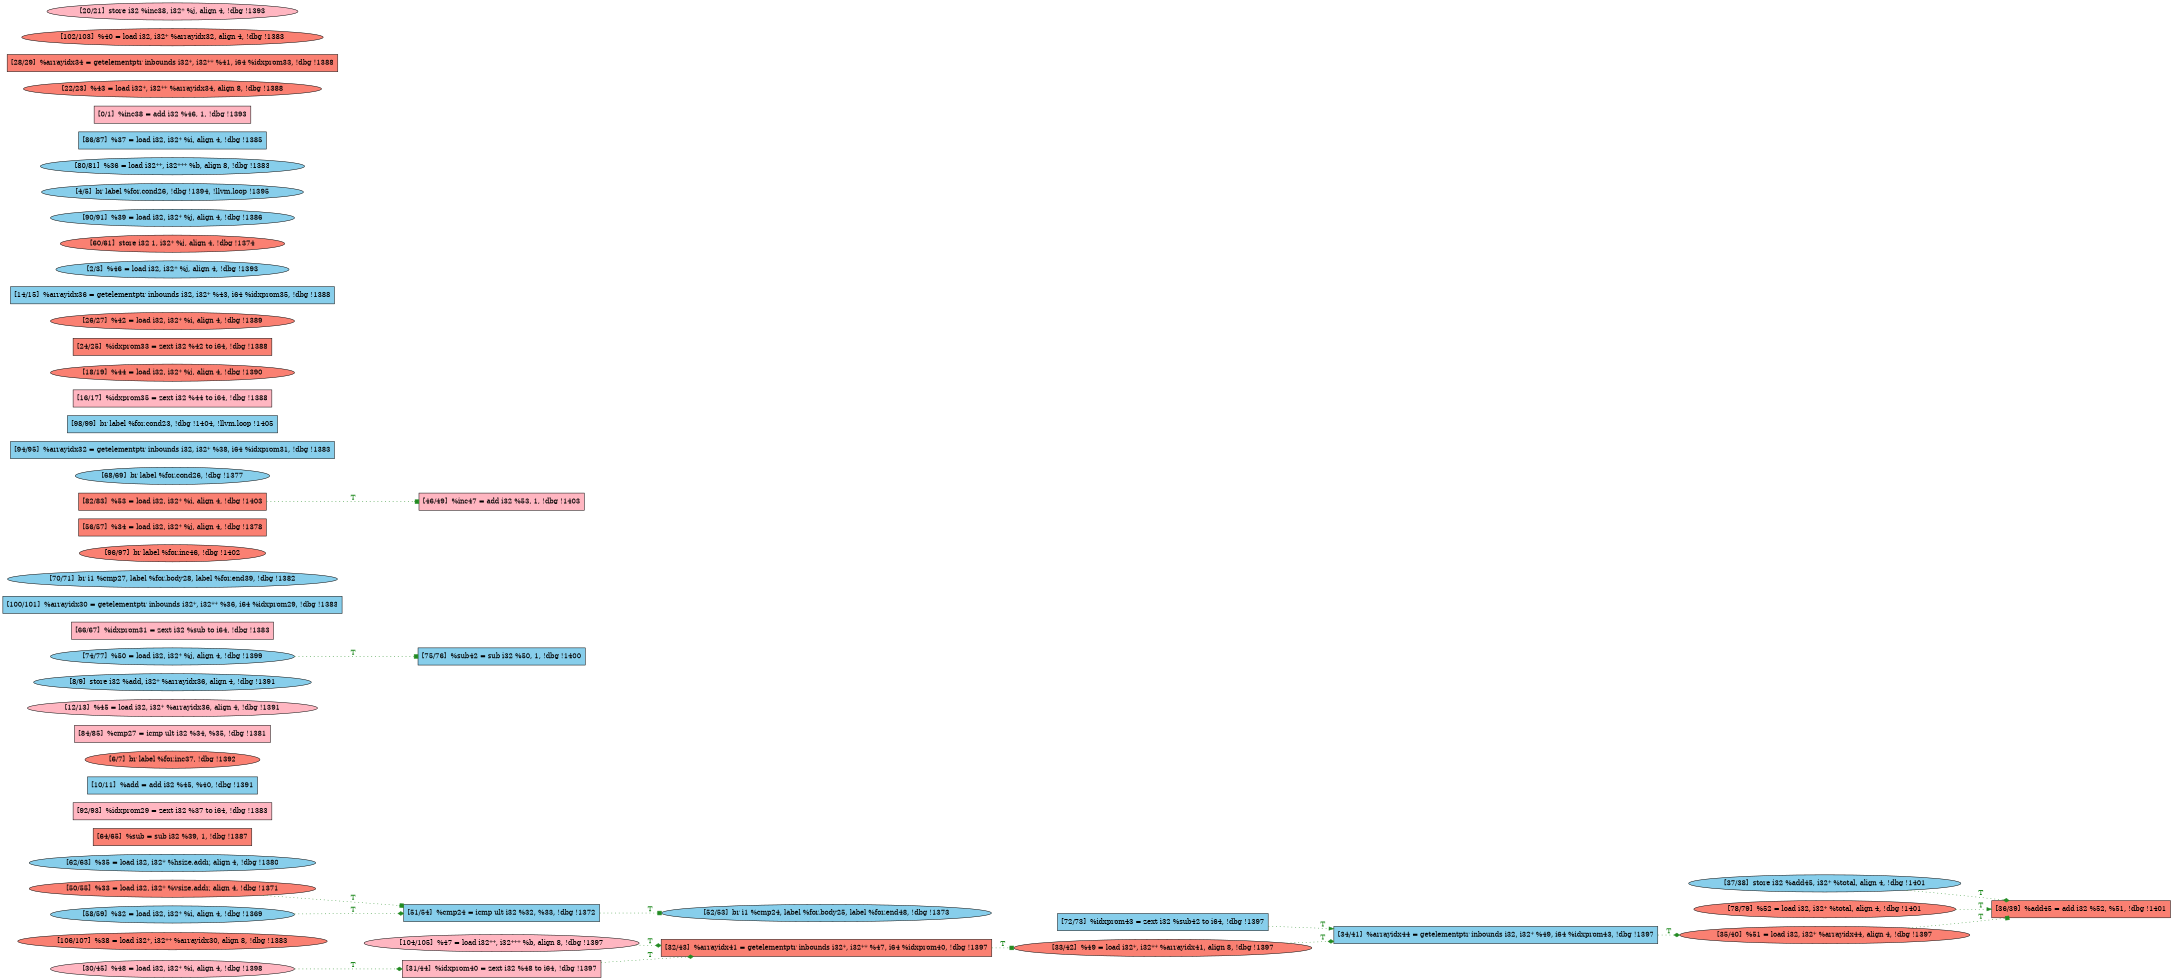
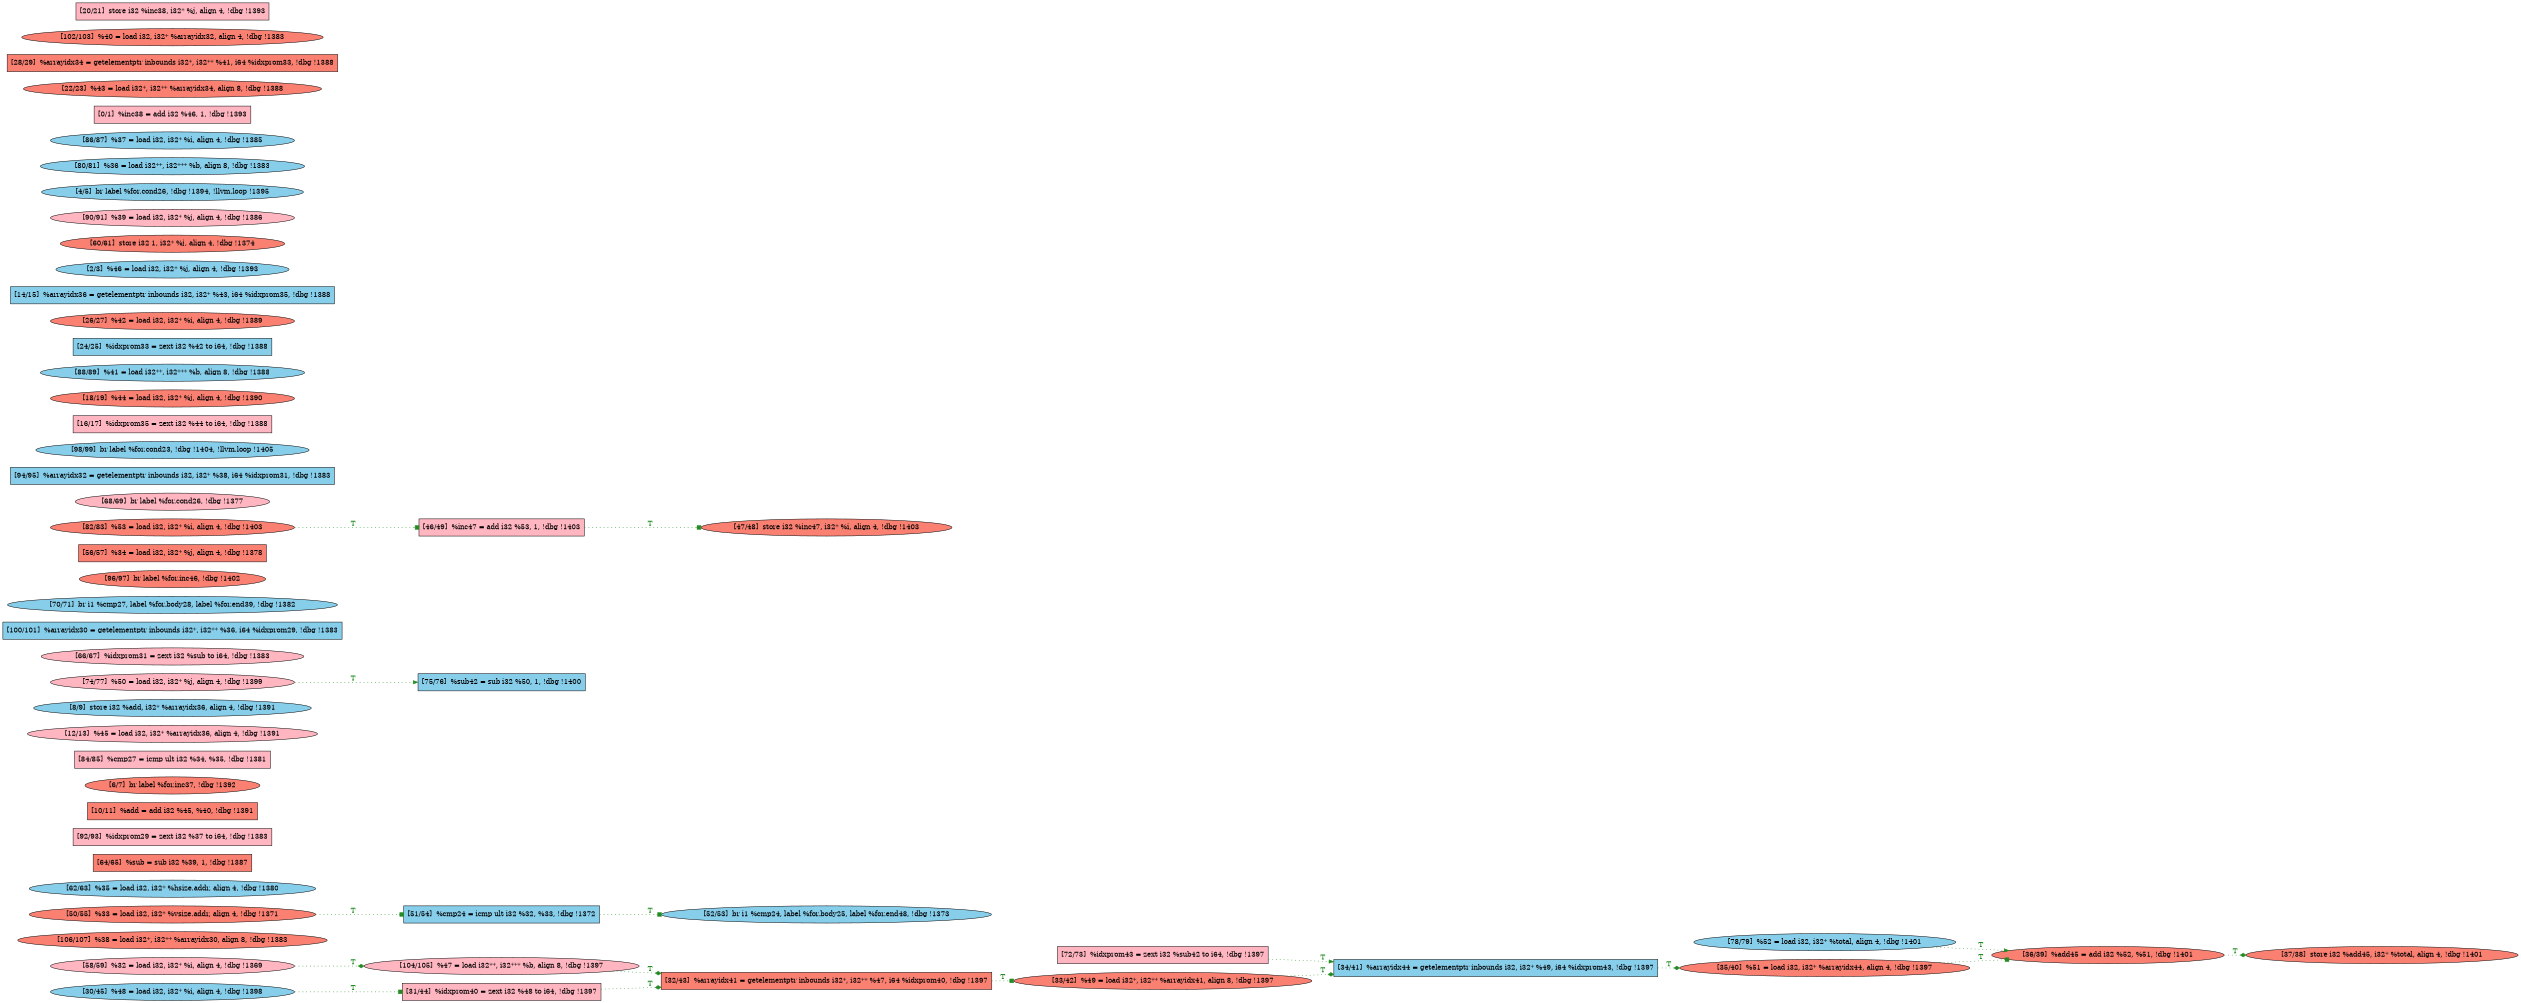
(172, 11) -> (172, 11)
(172, 140) -> (172, 140)
(172, 218) -> (172, 218)
(172, 347) -> (172, 347)
none -> (172, 373)
(172, 424) -> (172, 450)
(172, 476) -> (172, 502)
(172, 502) -> (172, 527)
none -> (826, 527)
(172, 631) -> (172, 656)
(172, 656) -> (172, 682)
(354, 656) -> (354, 682)
(172, 785) -> (172, 811)
(1825, 883) -> (2382, 955)
(1955, 895) -> (2232, 955)
(1825, 909) -> (1825, 942)
(2081, 909) -> (2108, 955)
(172, 914) -> (172, 966)
(346, 914) -> (326, 966)
(1163, 922) -> (1163, 955)
(172, 969) -> (172, 992)
(346, 969) -> (346, 992)
